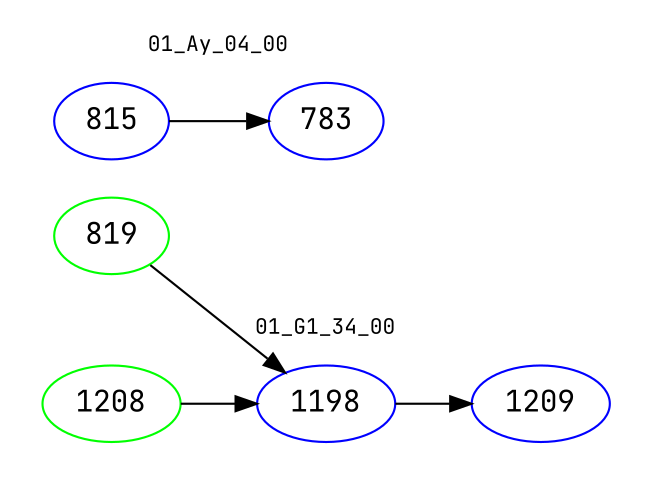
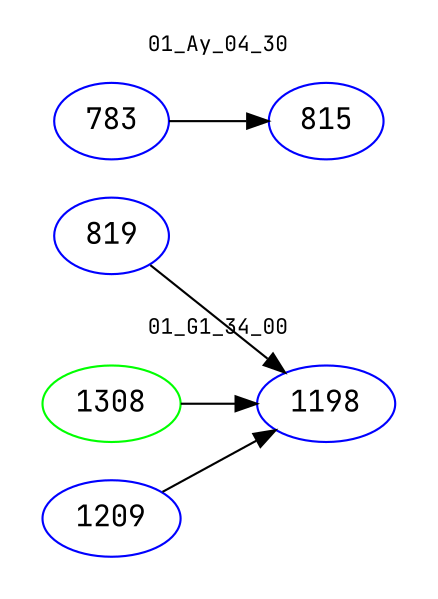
(219, 46) -> (219, 46)
(208, 121) -> (208, 121)
(112, 236) -> (112, 236)
(112, 404) -> (112, 404)
(423, 404) -> (209, 466)
